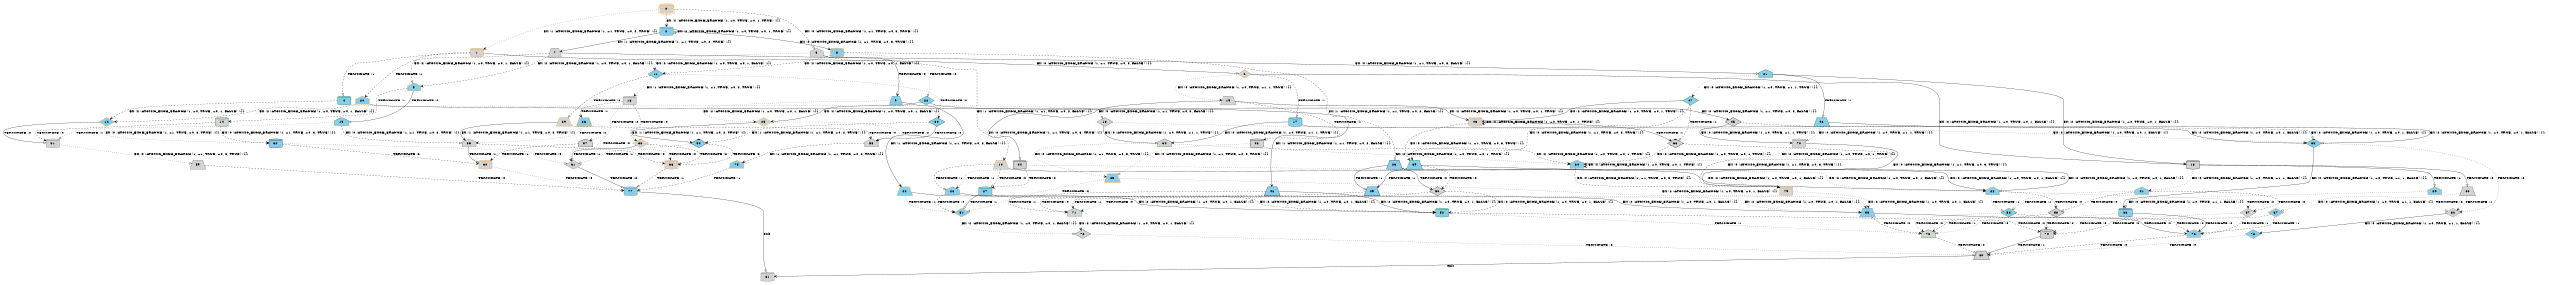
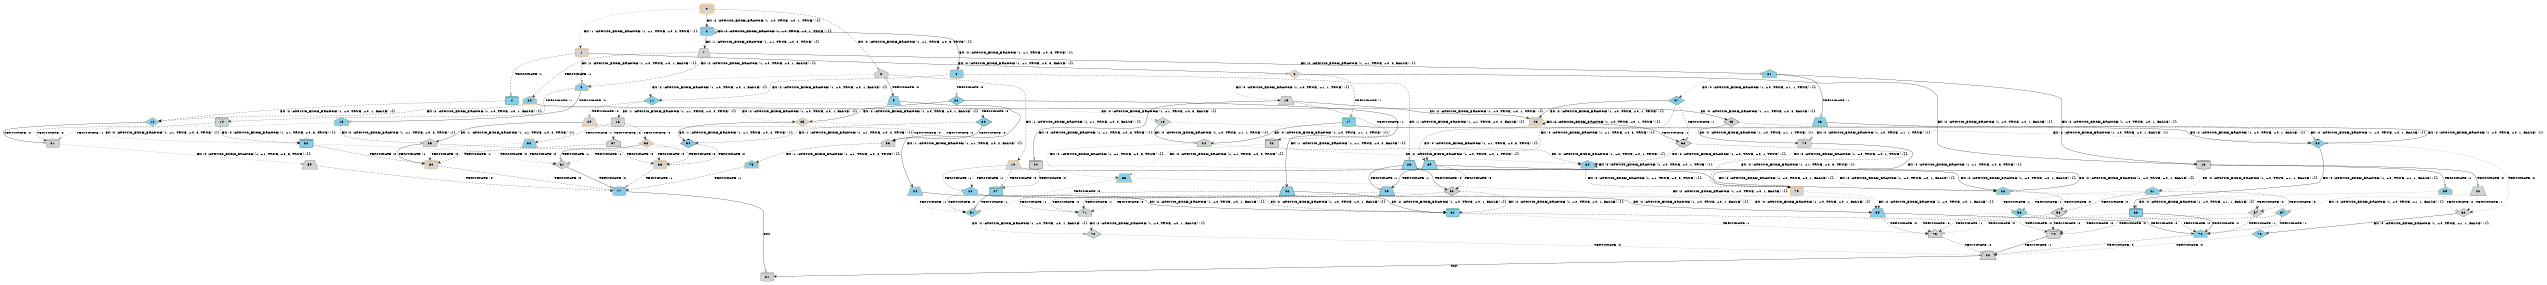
(533, 140) -> (486, 145)
(556, 181) -> (524, 178)
